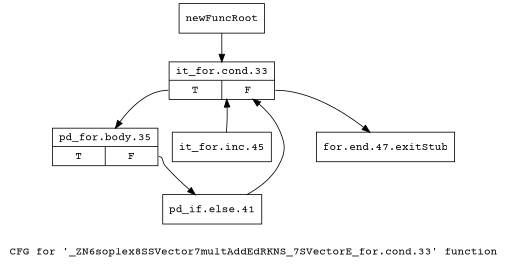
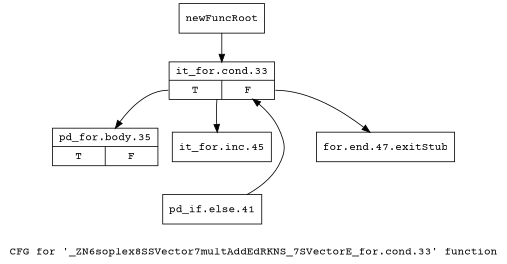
(227, 120) -> (216, 112)
(173, 174) -> none
